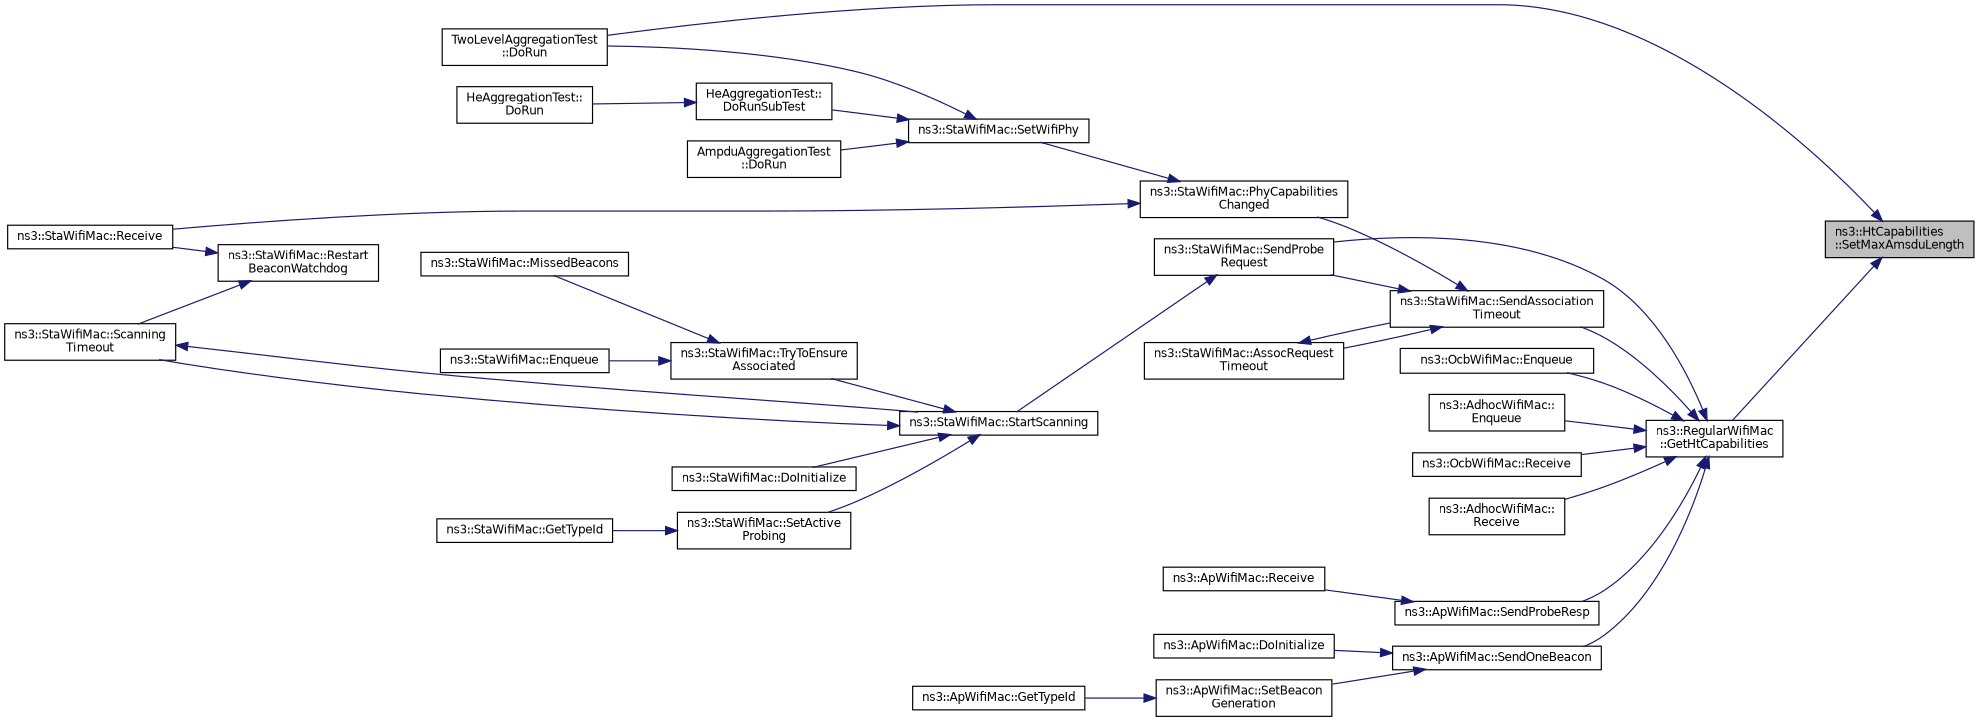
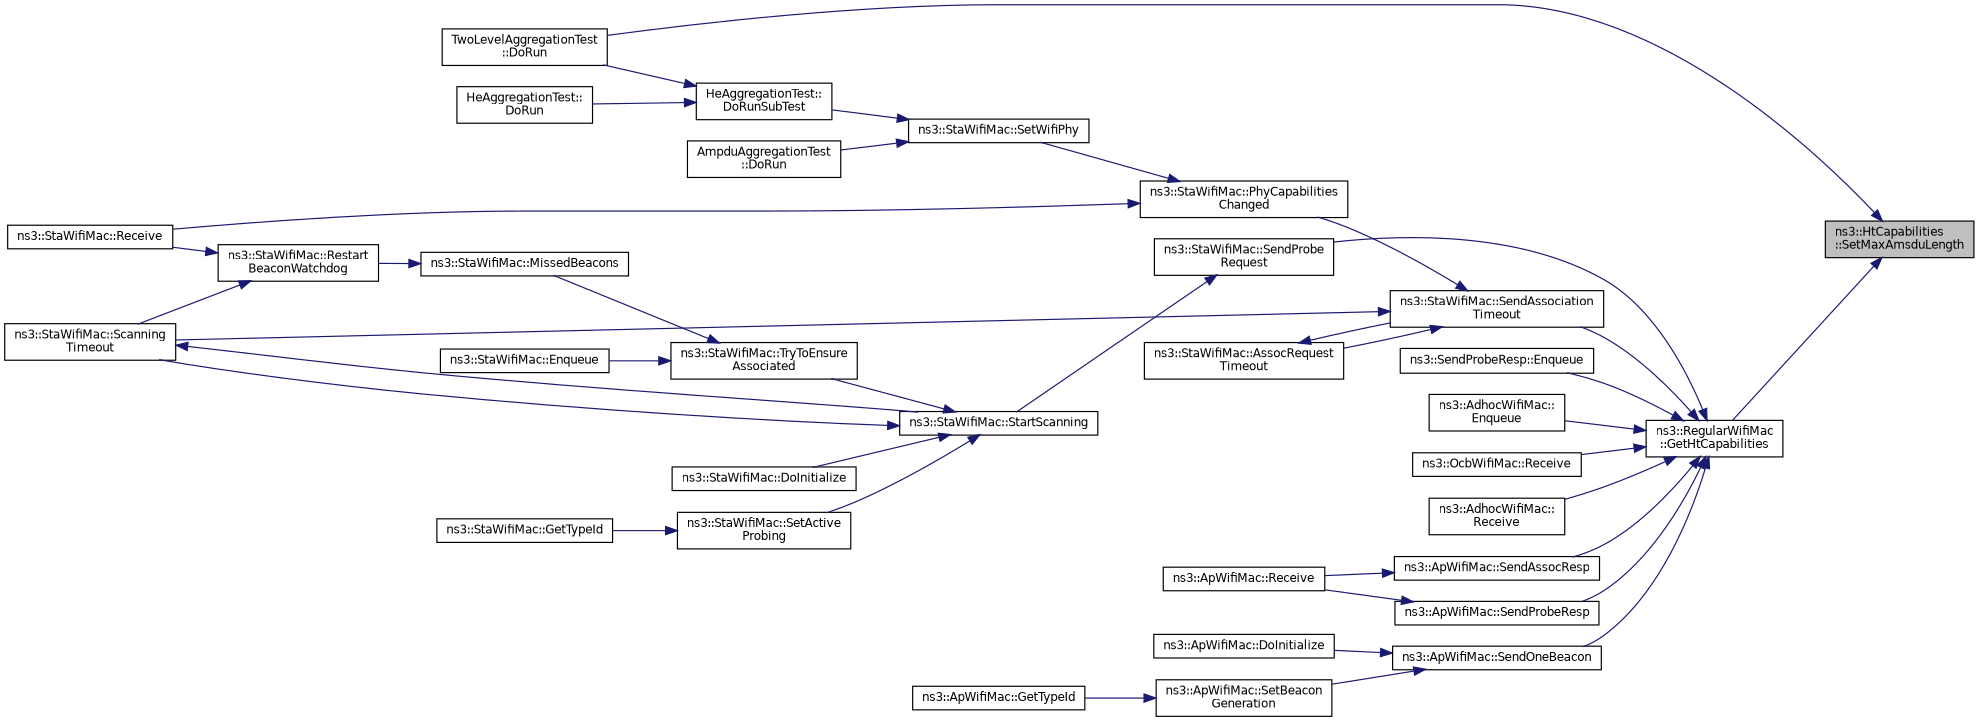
(791, 59) -> (644, 74)
none -> (394, 263)
(1365, 282) -> (777, 326)
(1497, 361) -> (1497, 361)
none -> (1497, 568)
